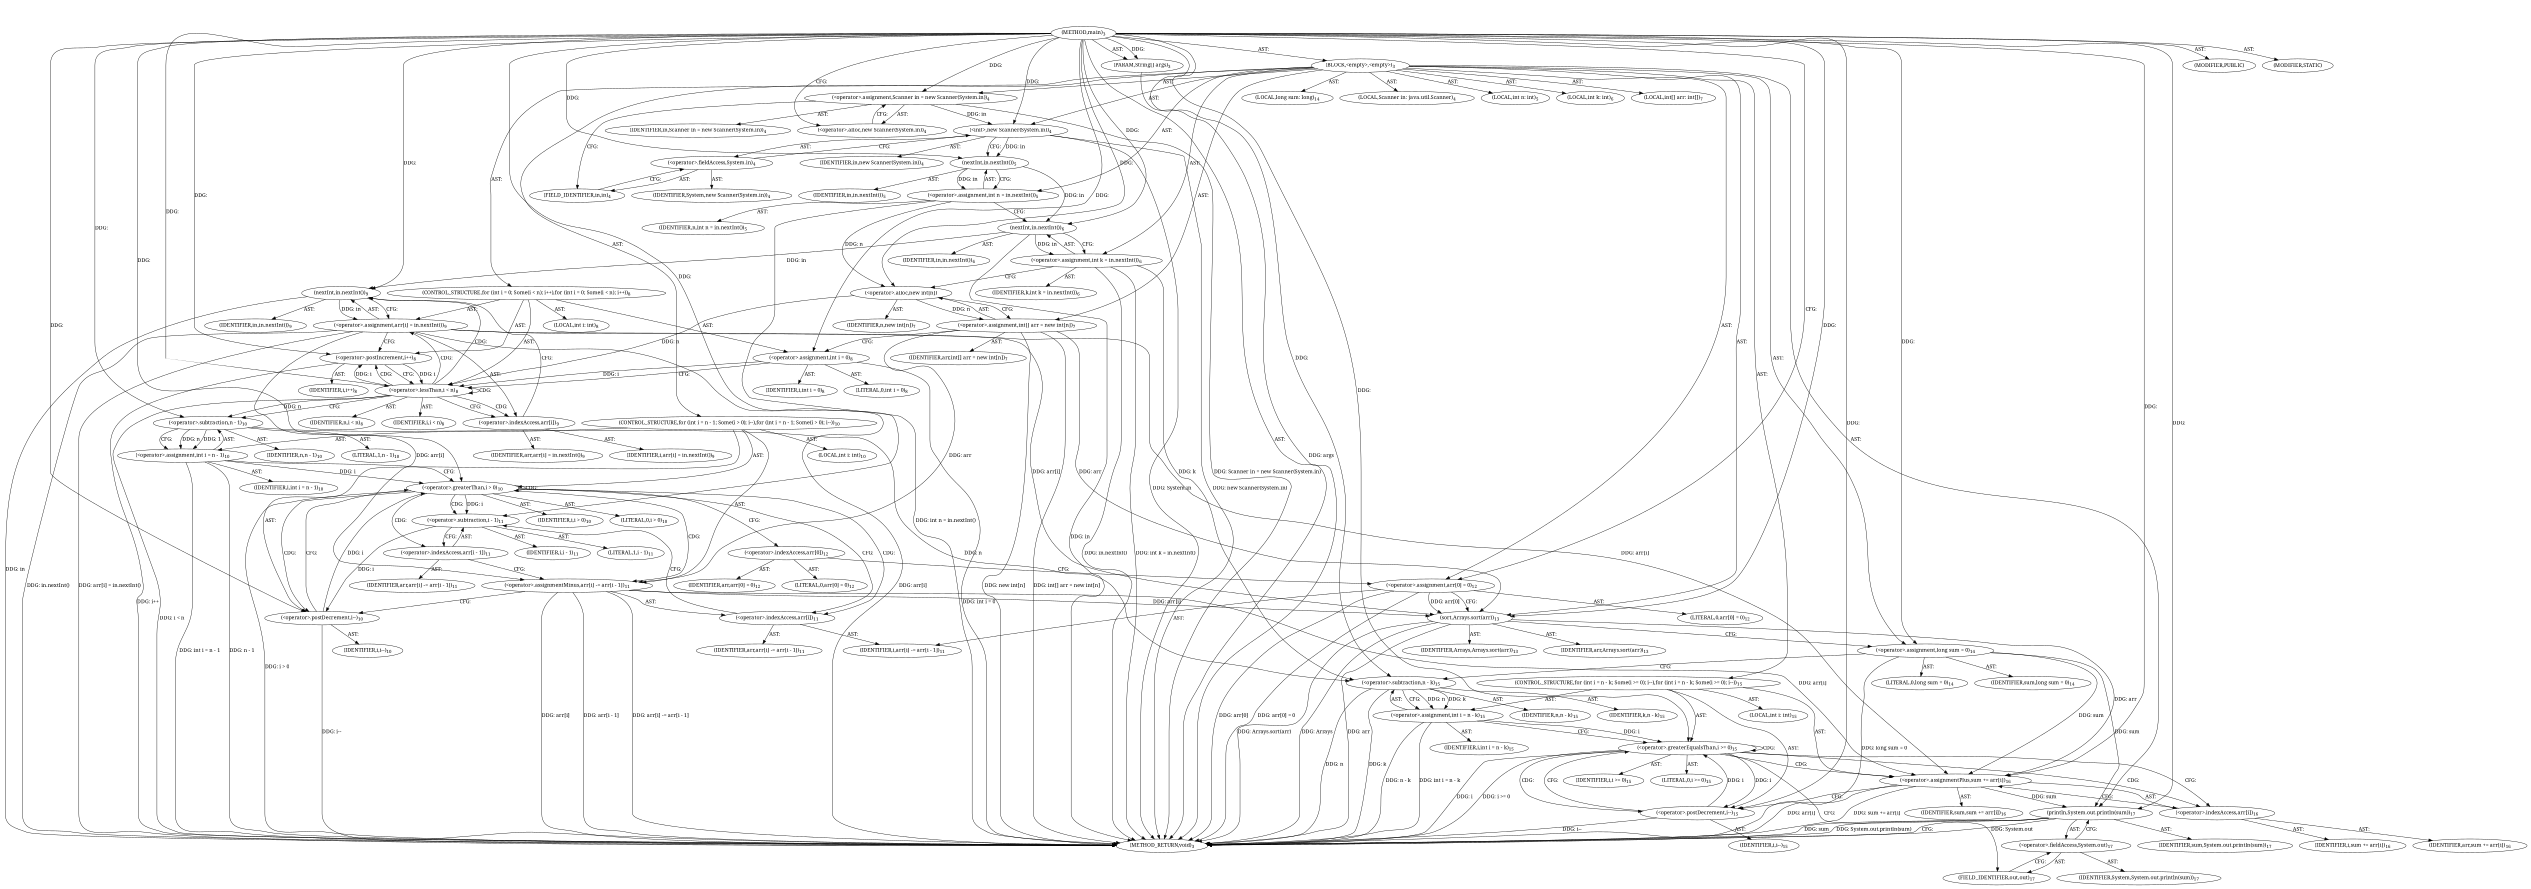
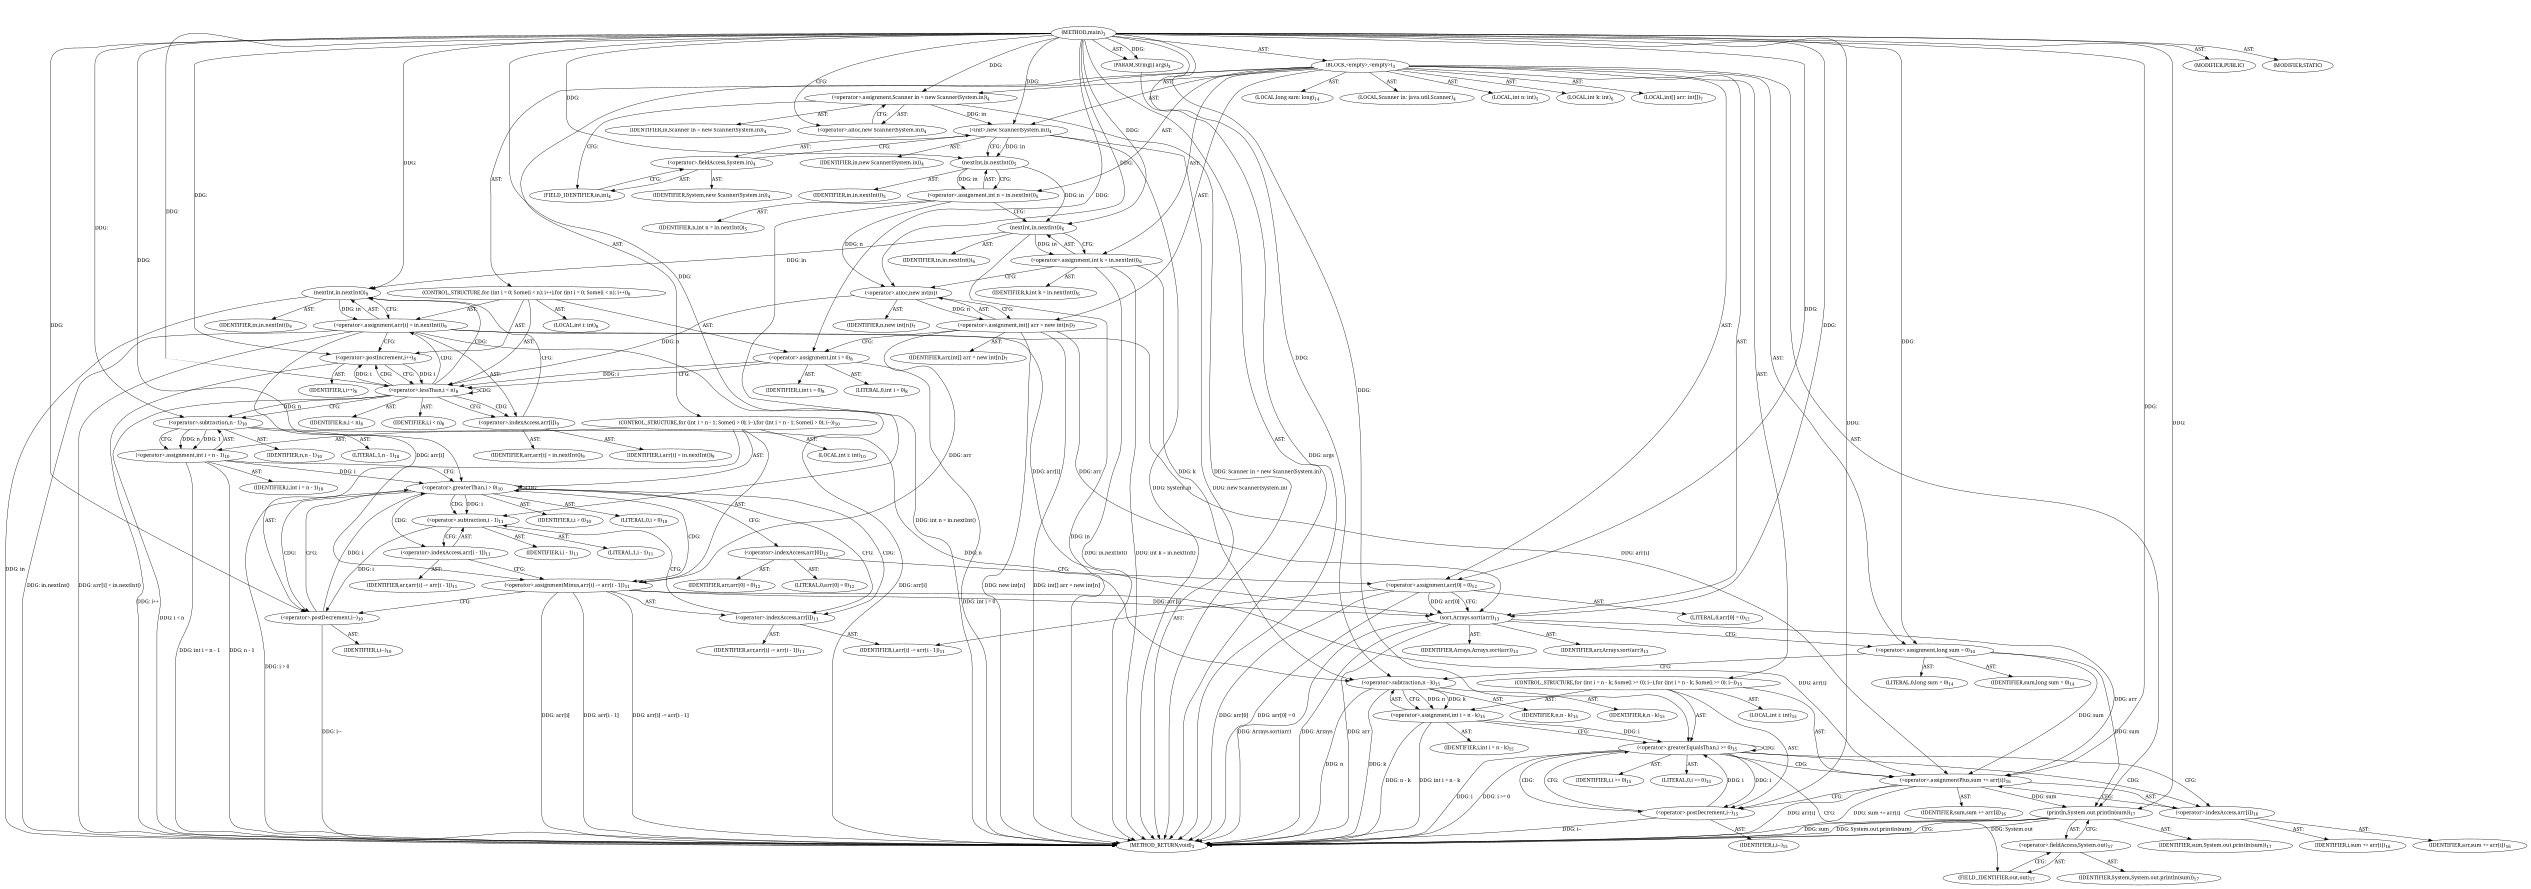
(1812, 309) -> (1812, 309)
(1614, 832) -> none
